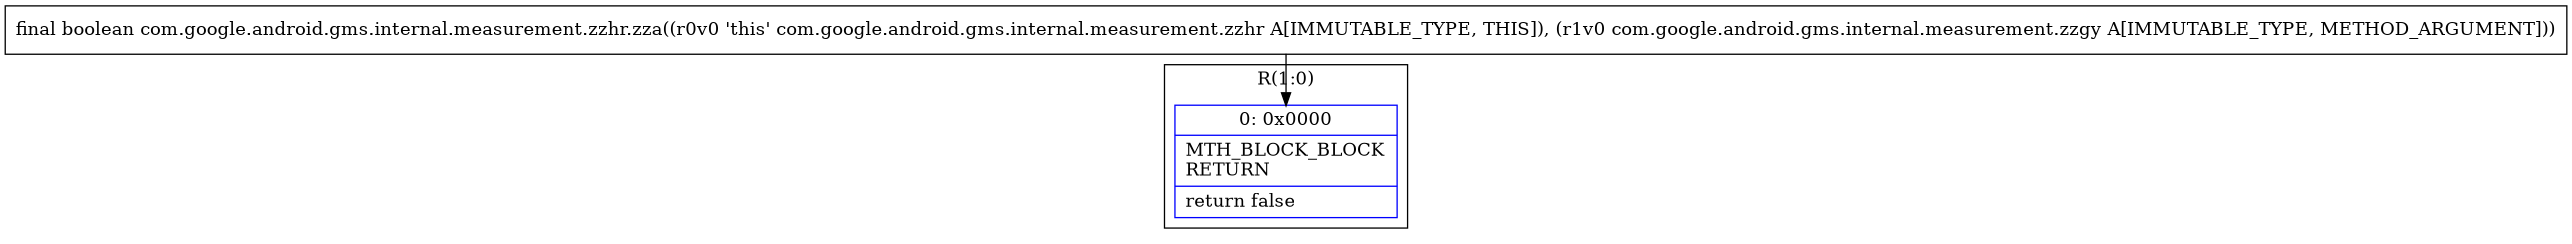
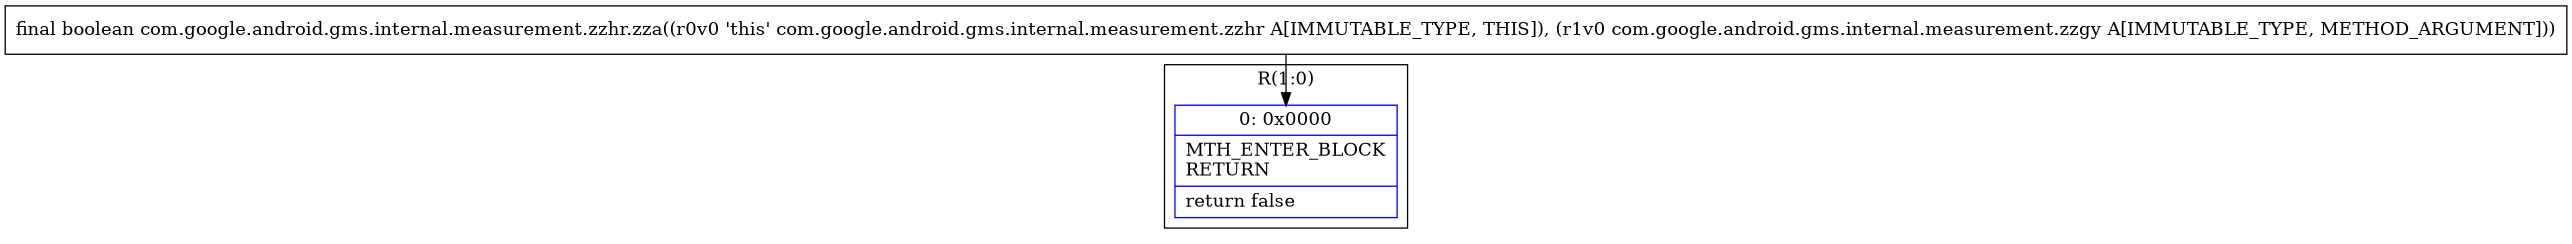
(1285, 150) -> (1286, 150)
